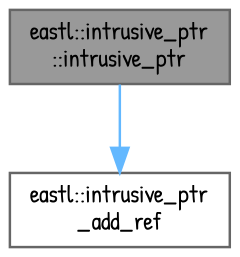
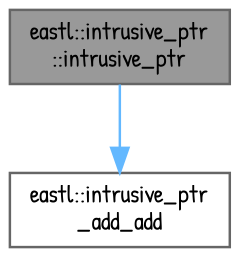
(120, 210) -> (120, 210)
